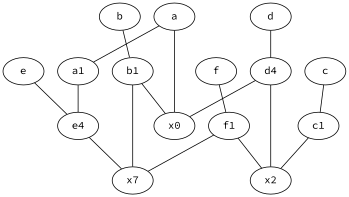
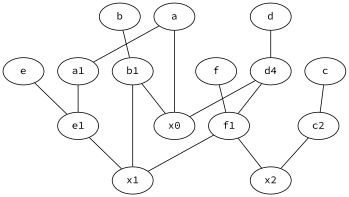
(78, 126) -> (78, 126)
(271, 126) -> (250, 99)
(318, 126) -> (318, 126)
(133, 180) -> (133, 180)
